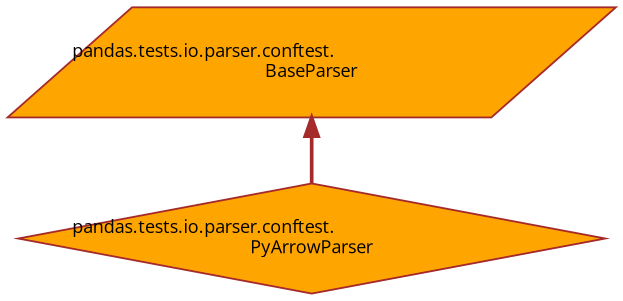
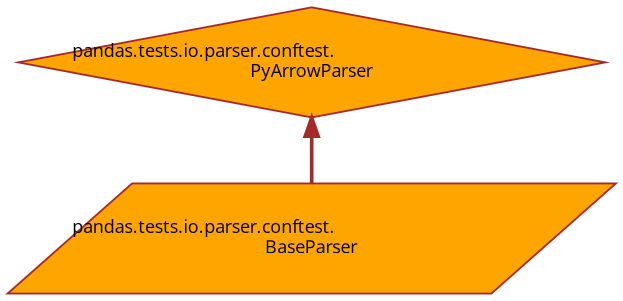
(312, 160) -> (312, 160)
